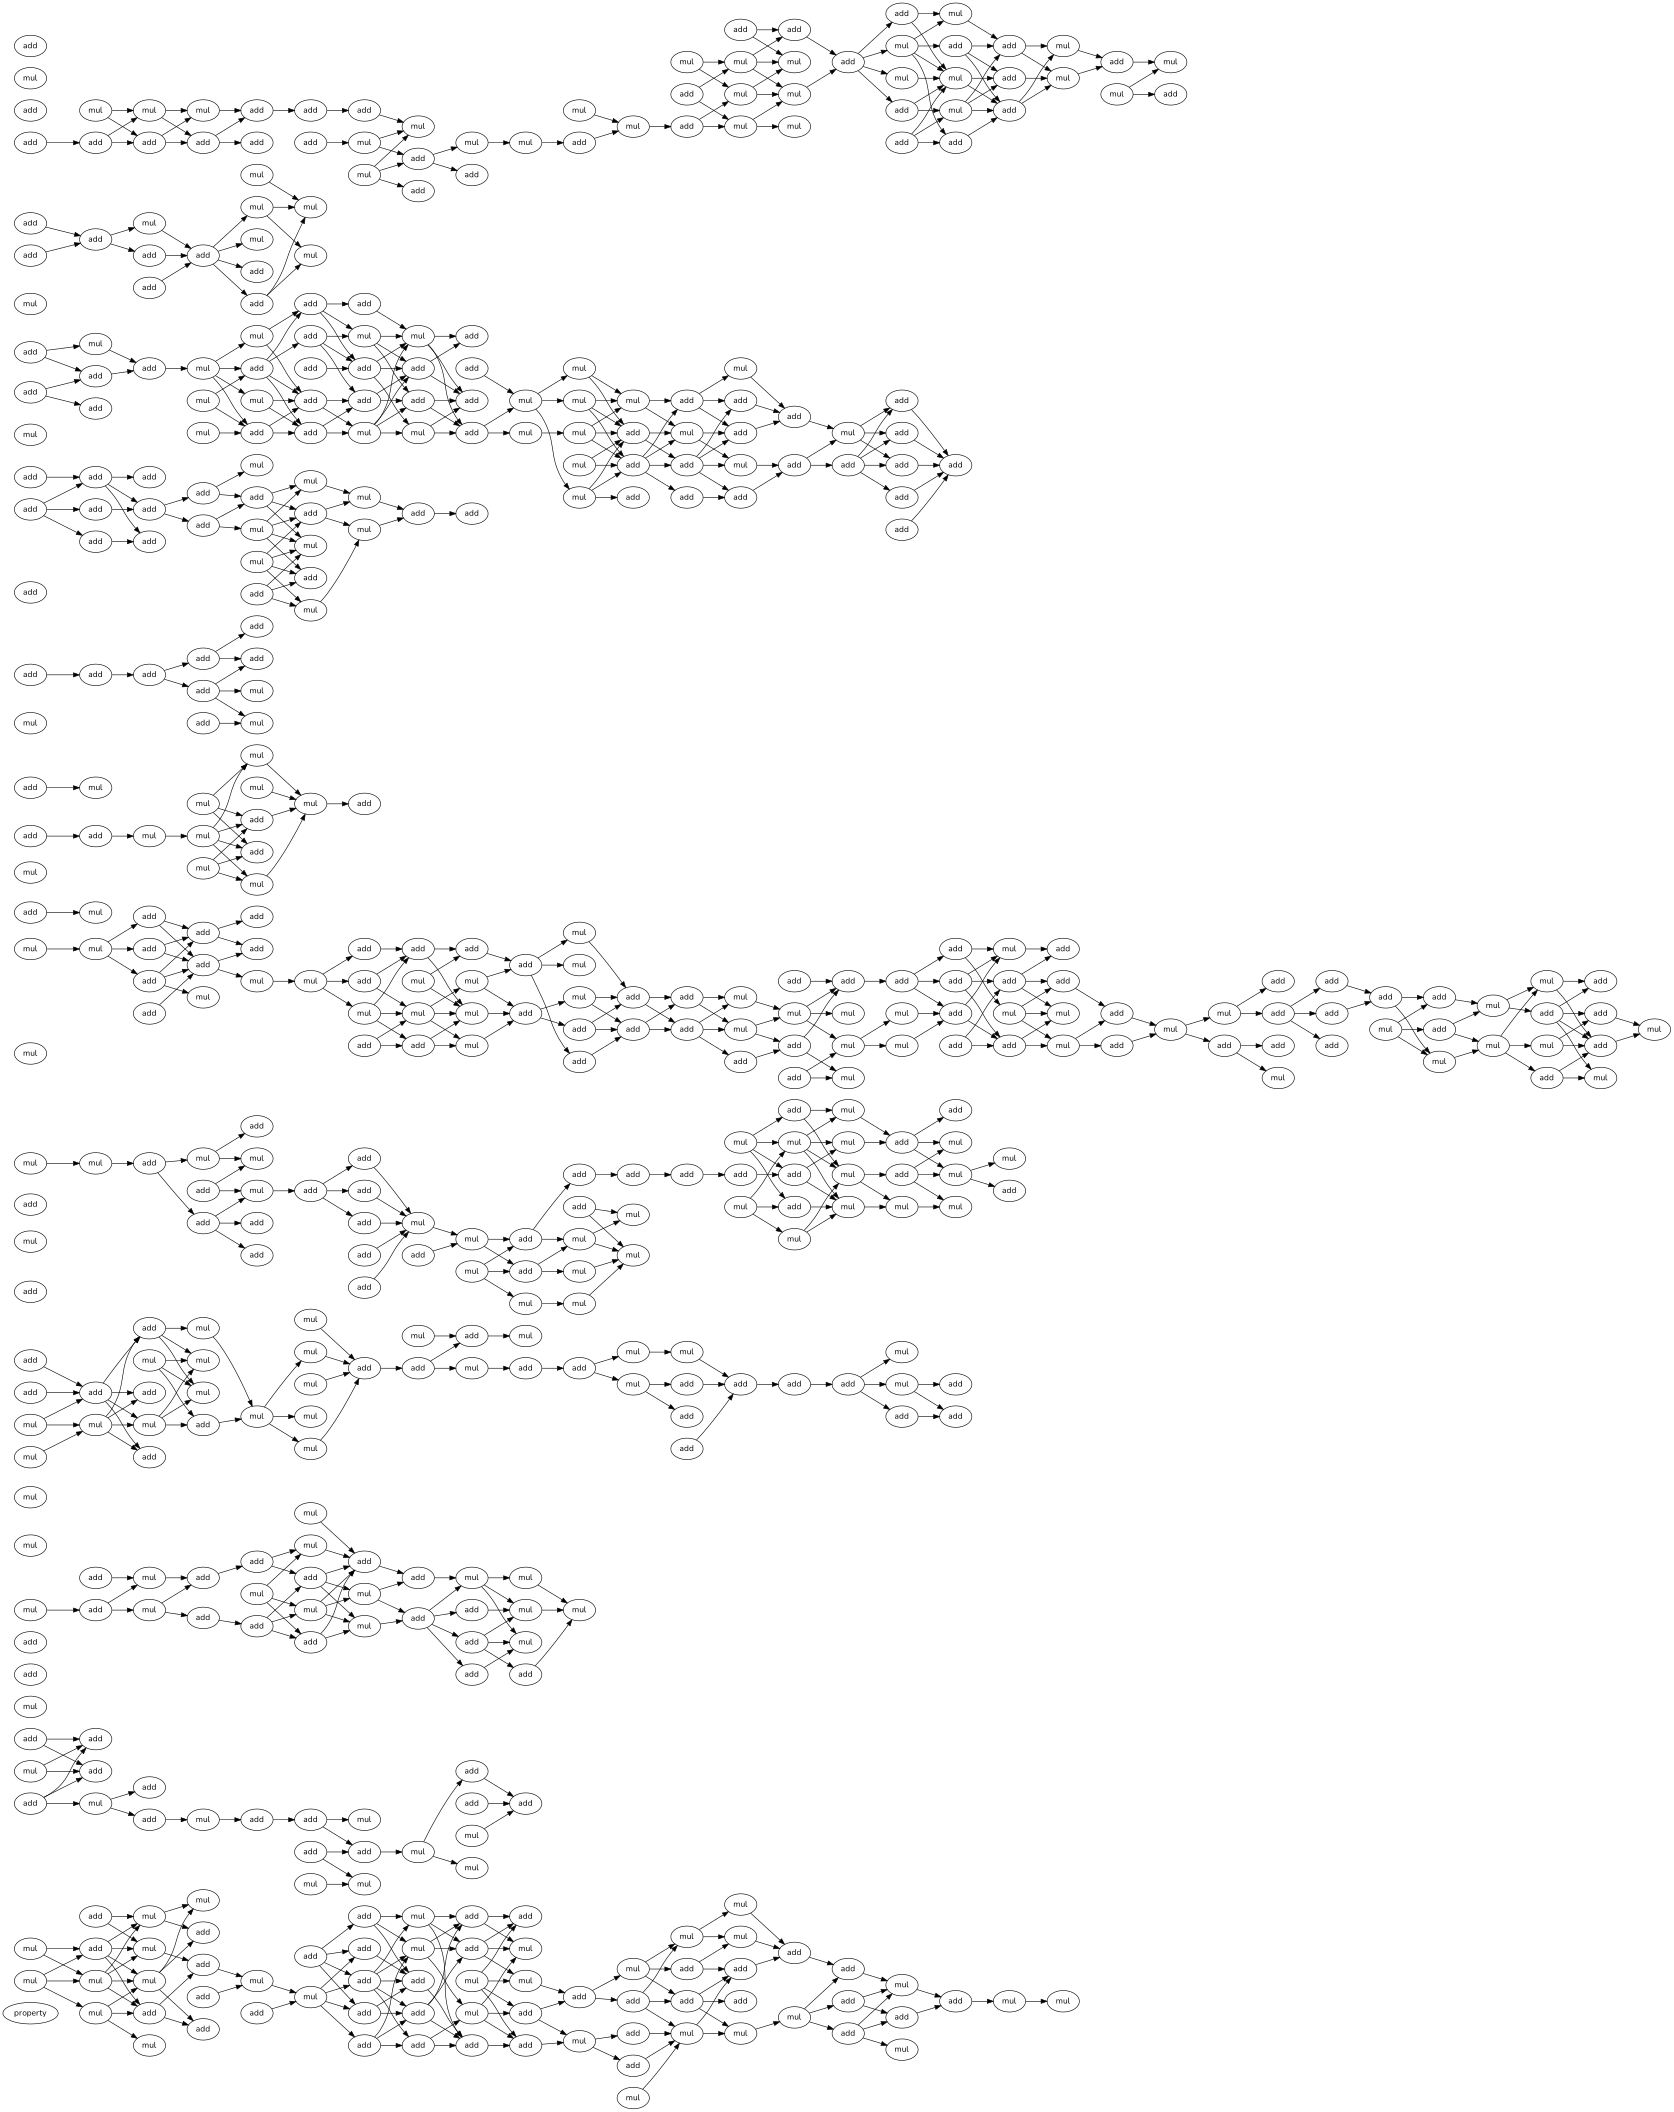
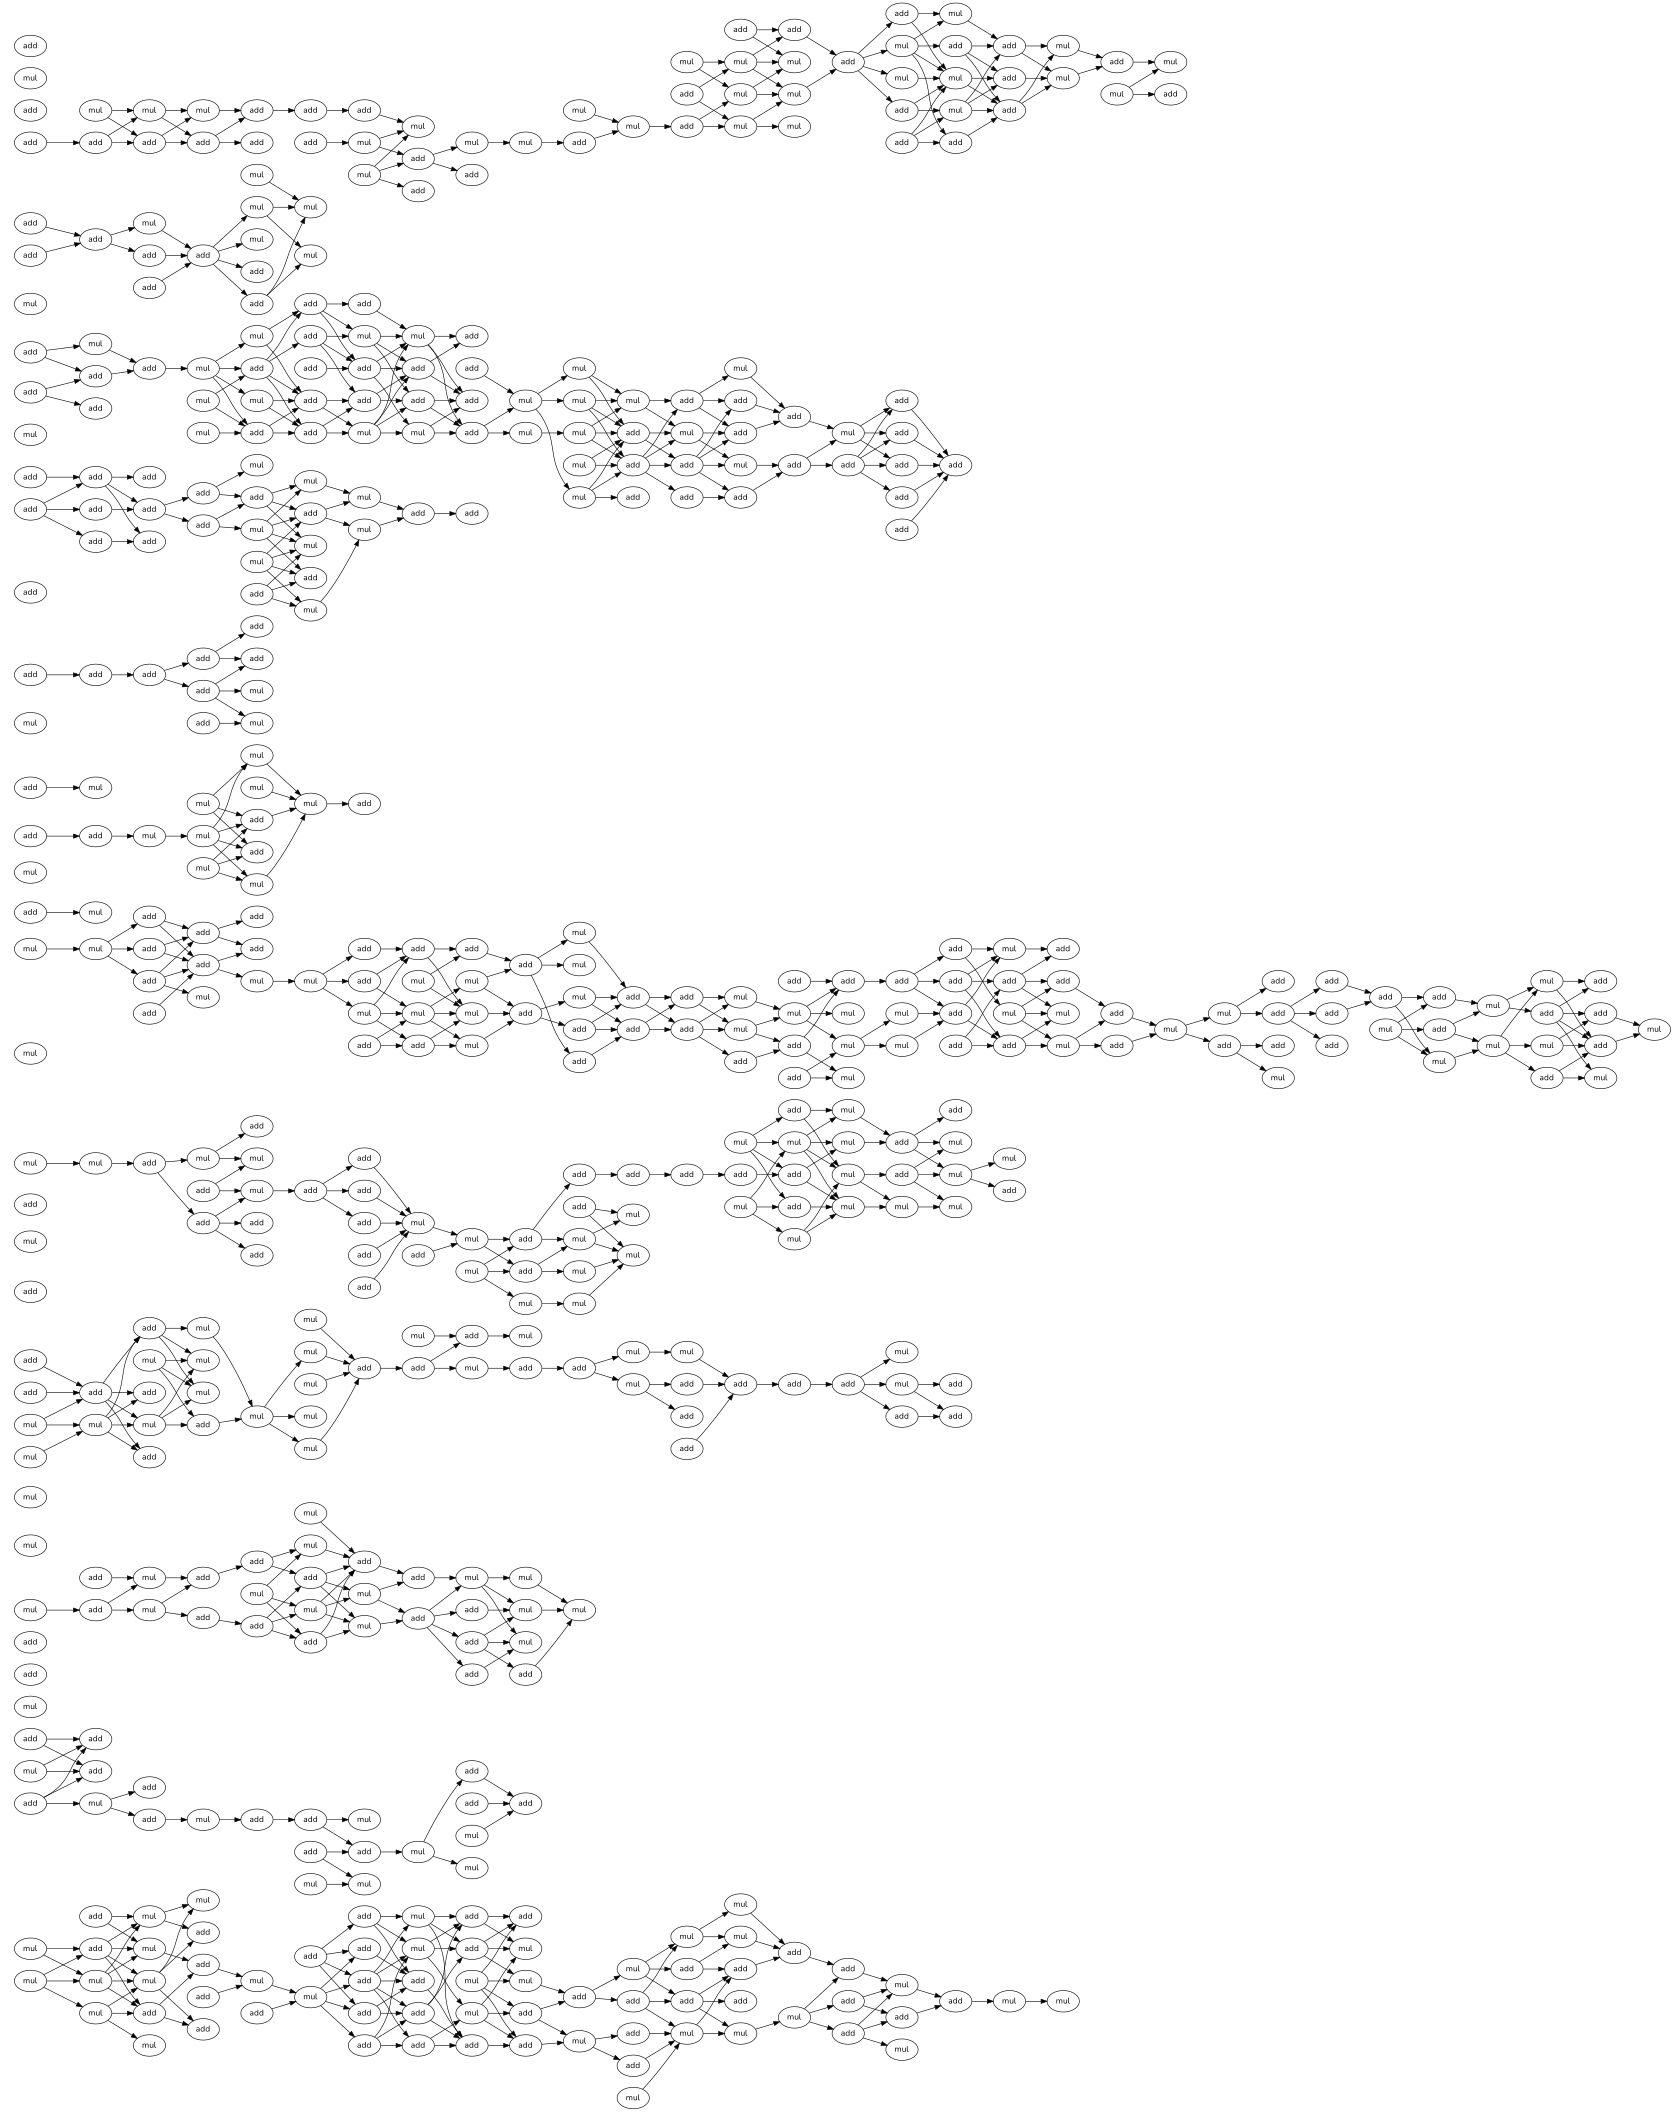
(31, 2013) -> none
